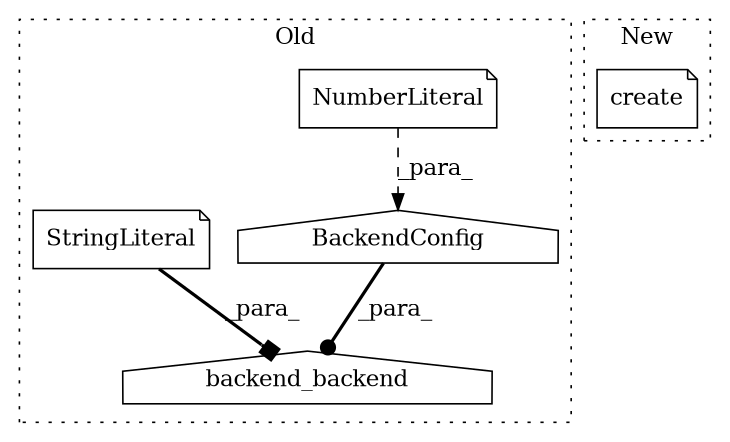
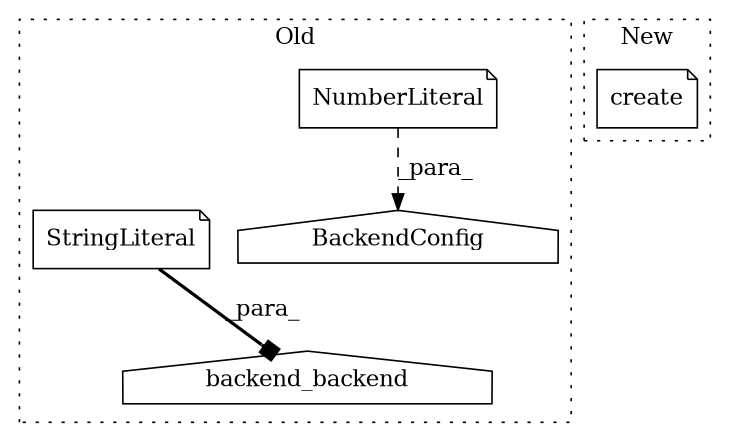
(358, 303) -> none
